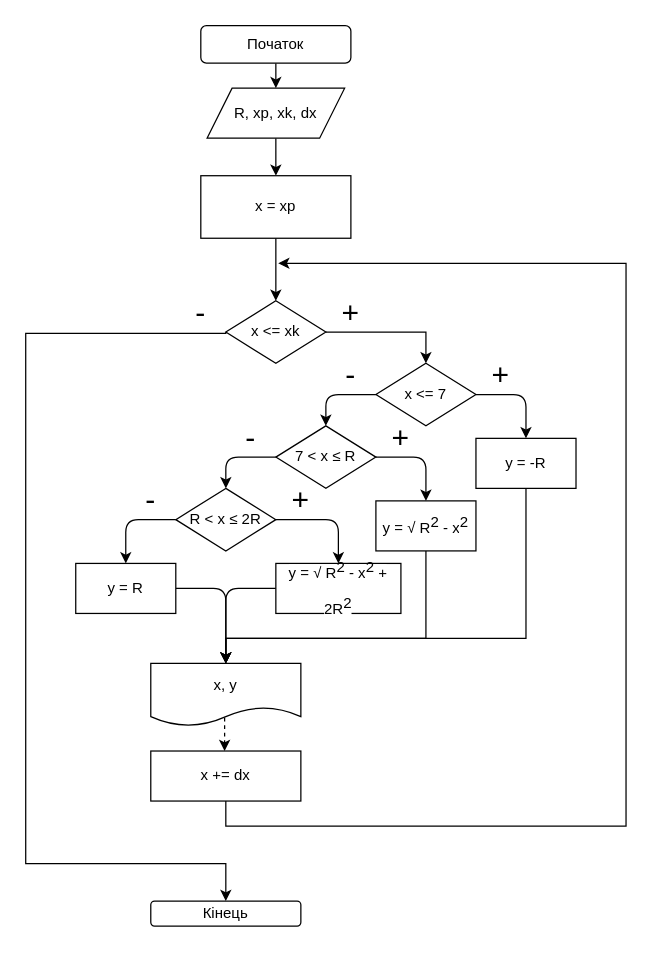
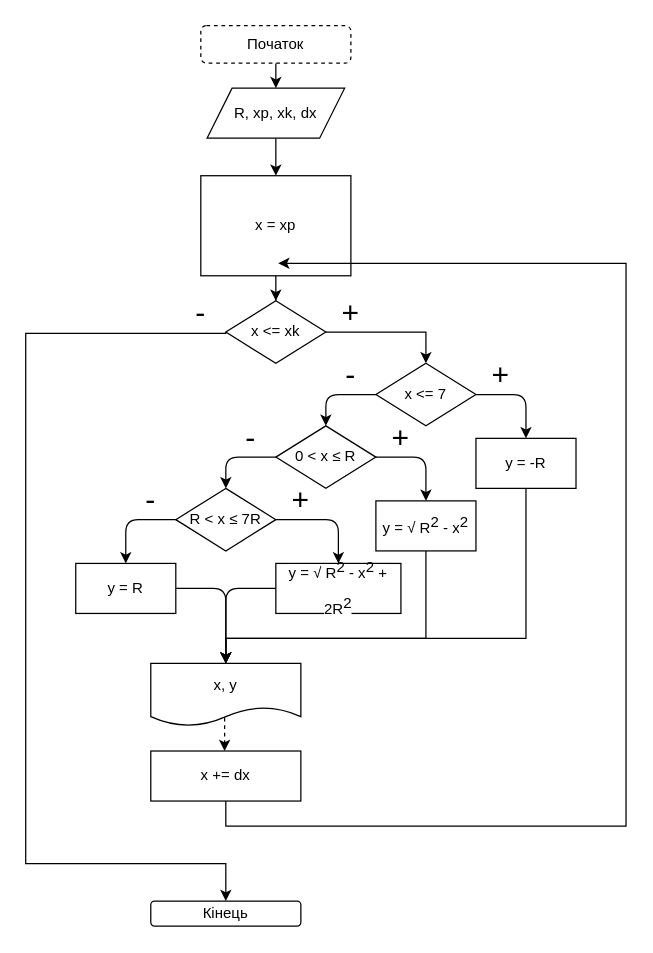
(276, 44) -> (276, 44)
(276, 207) -> (276, 226)
(326, 457) -> (326, 457)
(226, 519) -> (226, 519)
